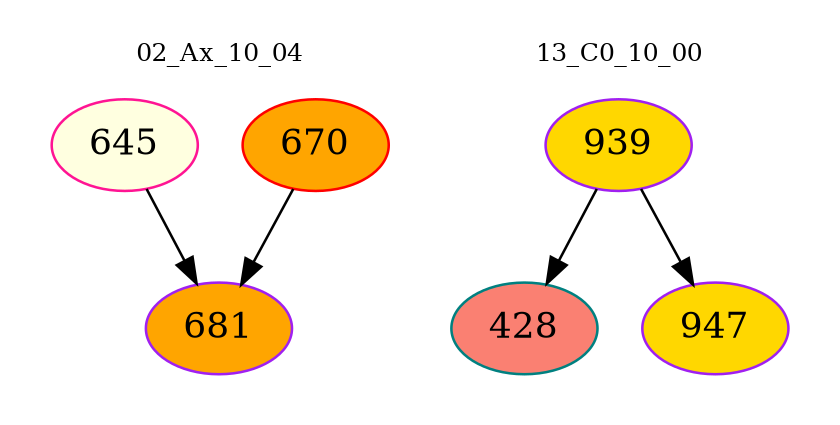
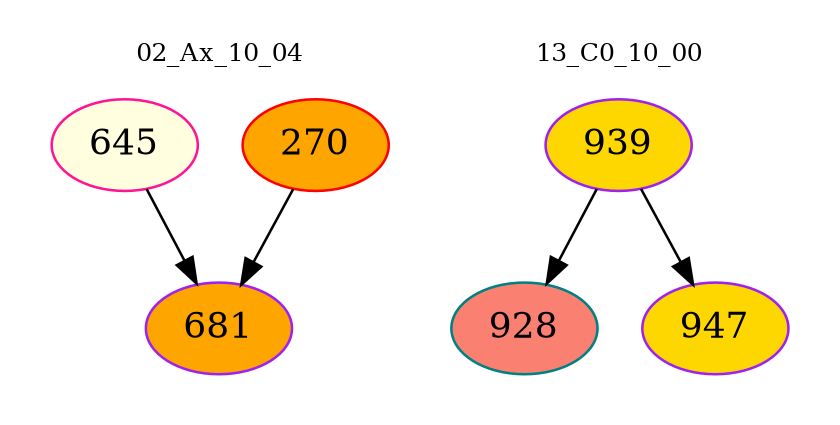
(316, 145) -> (316, 145)
(524, 328) -> (524, 328)
